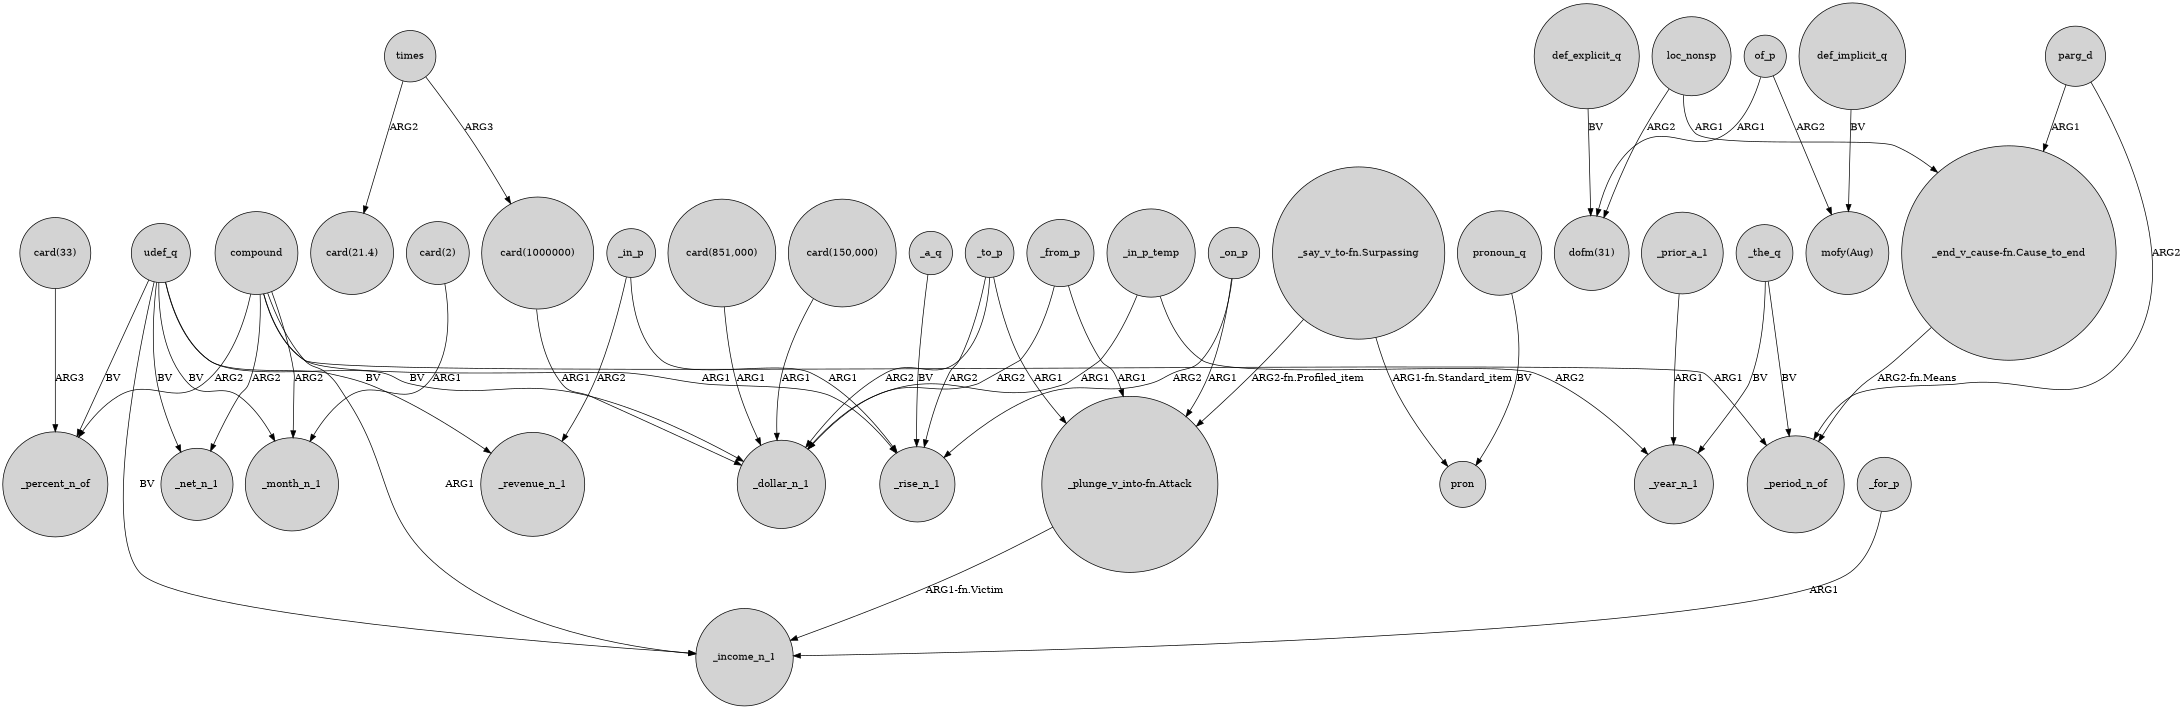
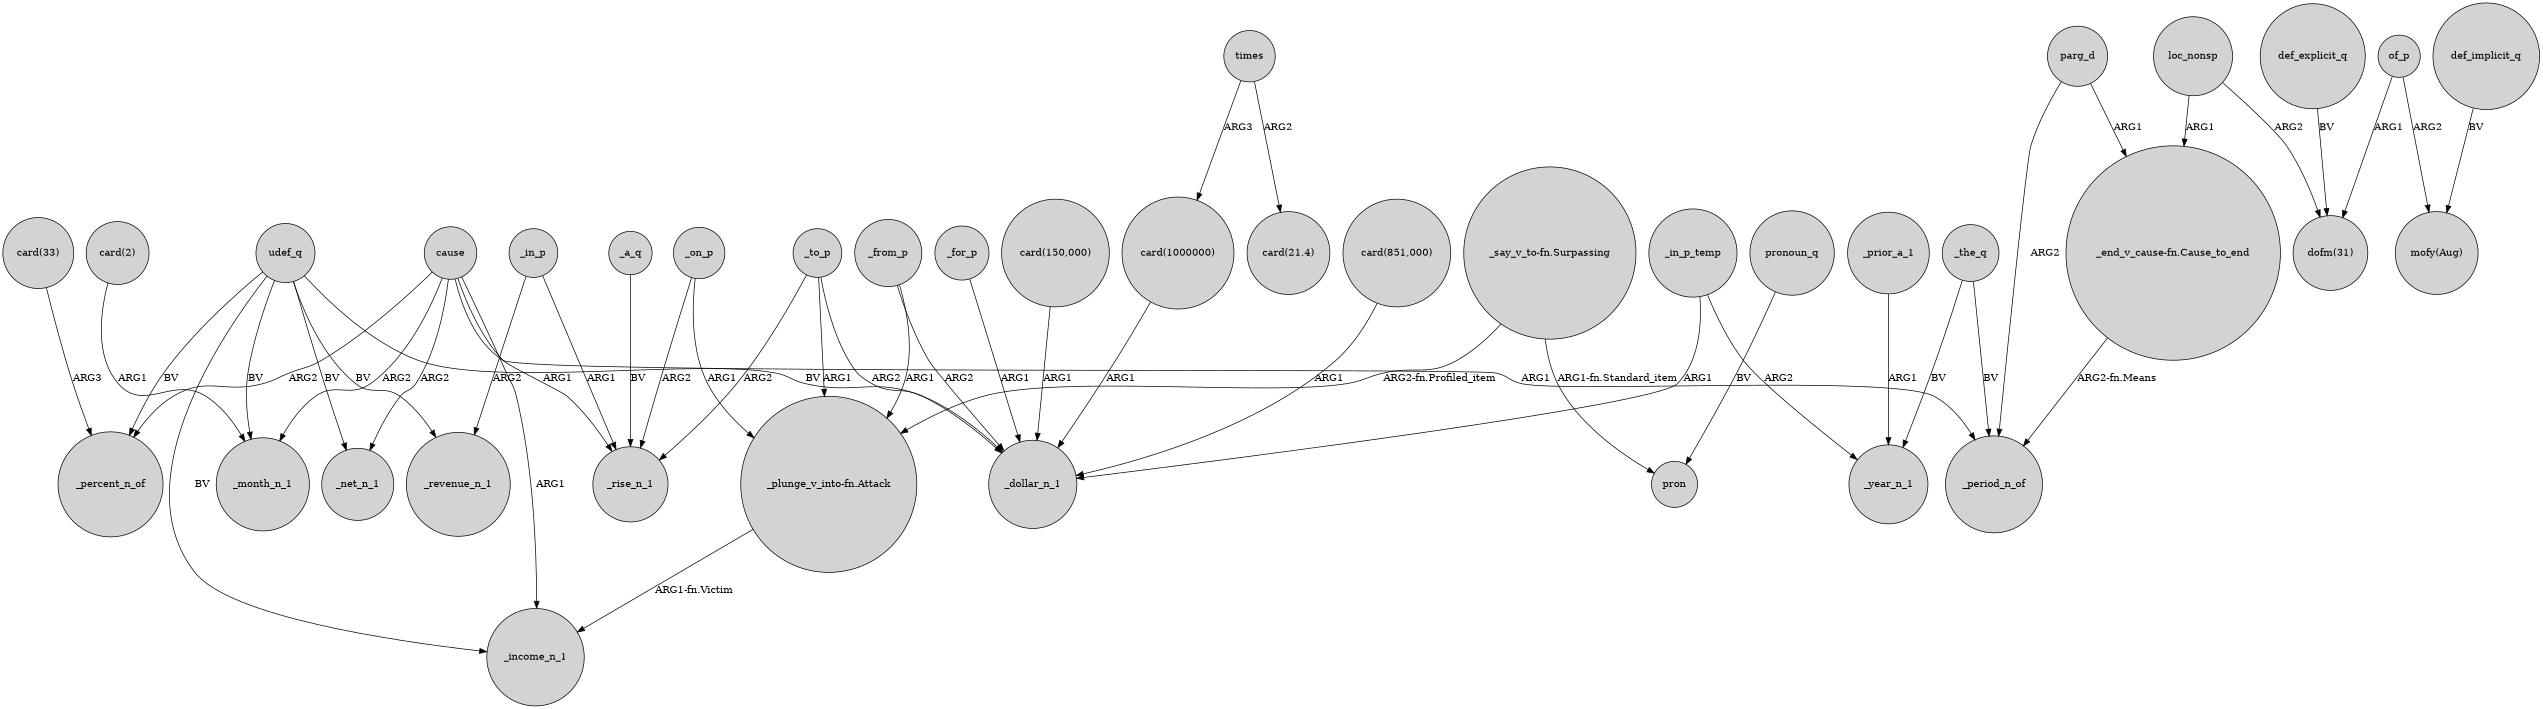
(256, 253) -> (451, 253)
(1363, 637) -> (994, 357)
